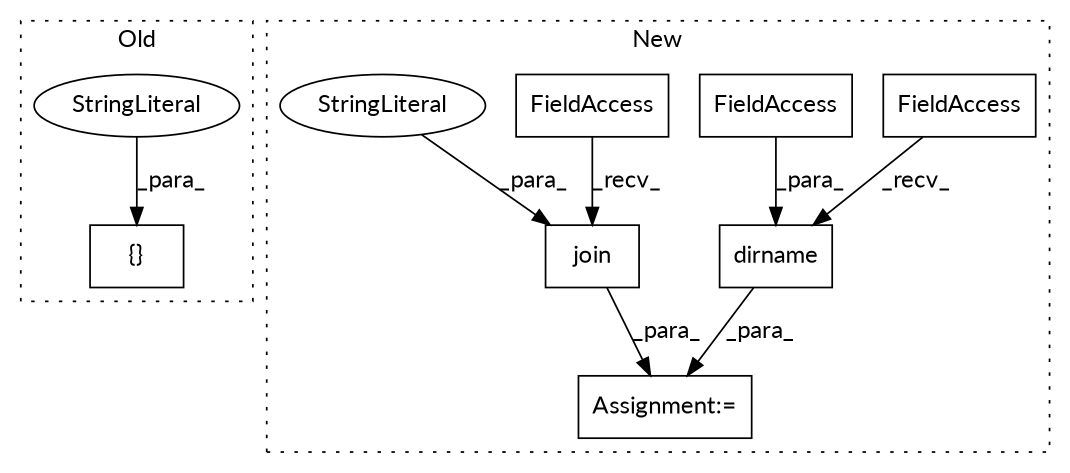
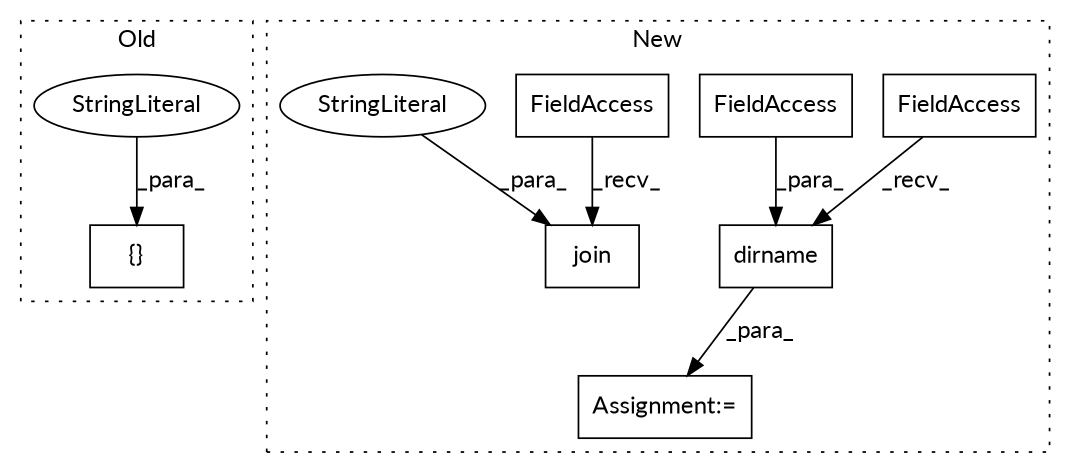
(625, 324) -> none
